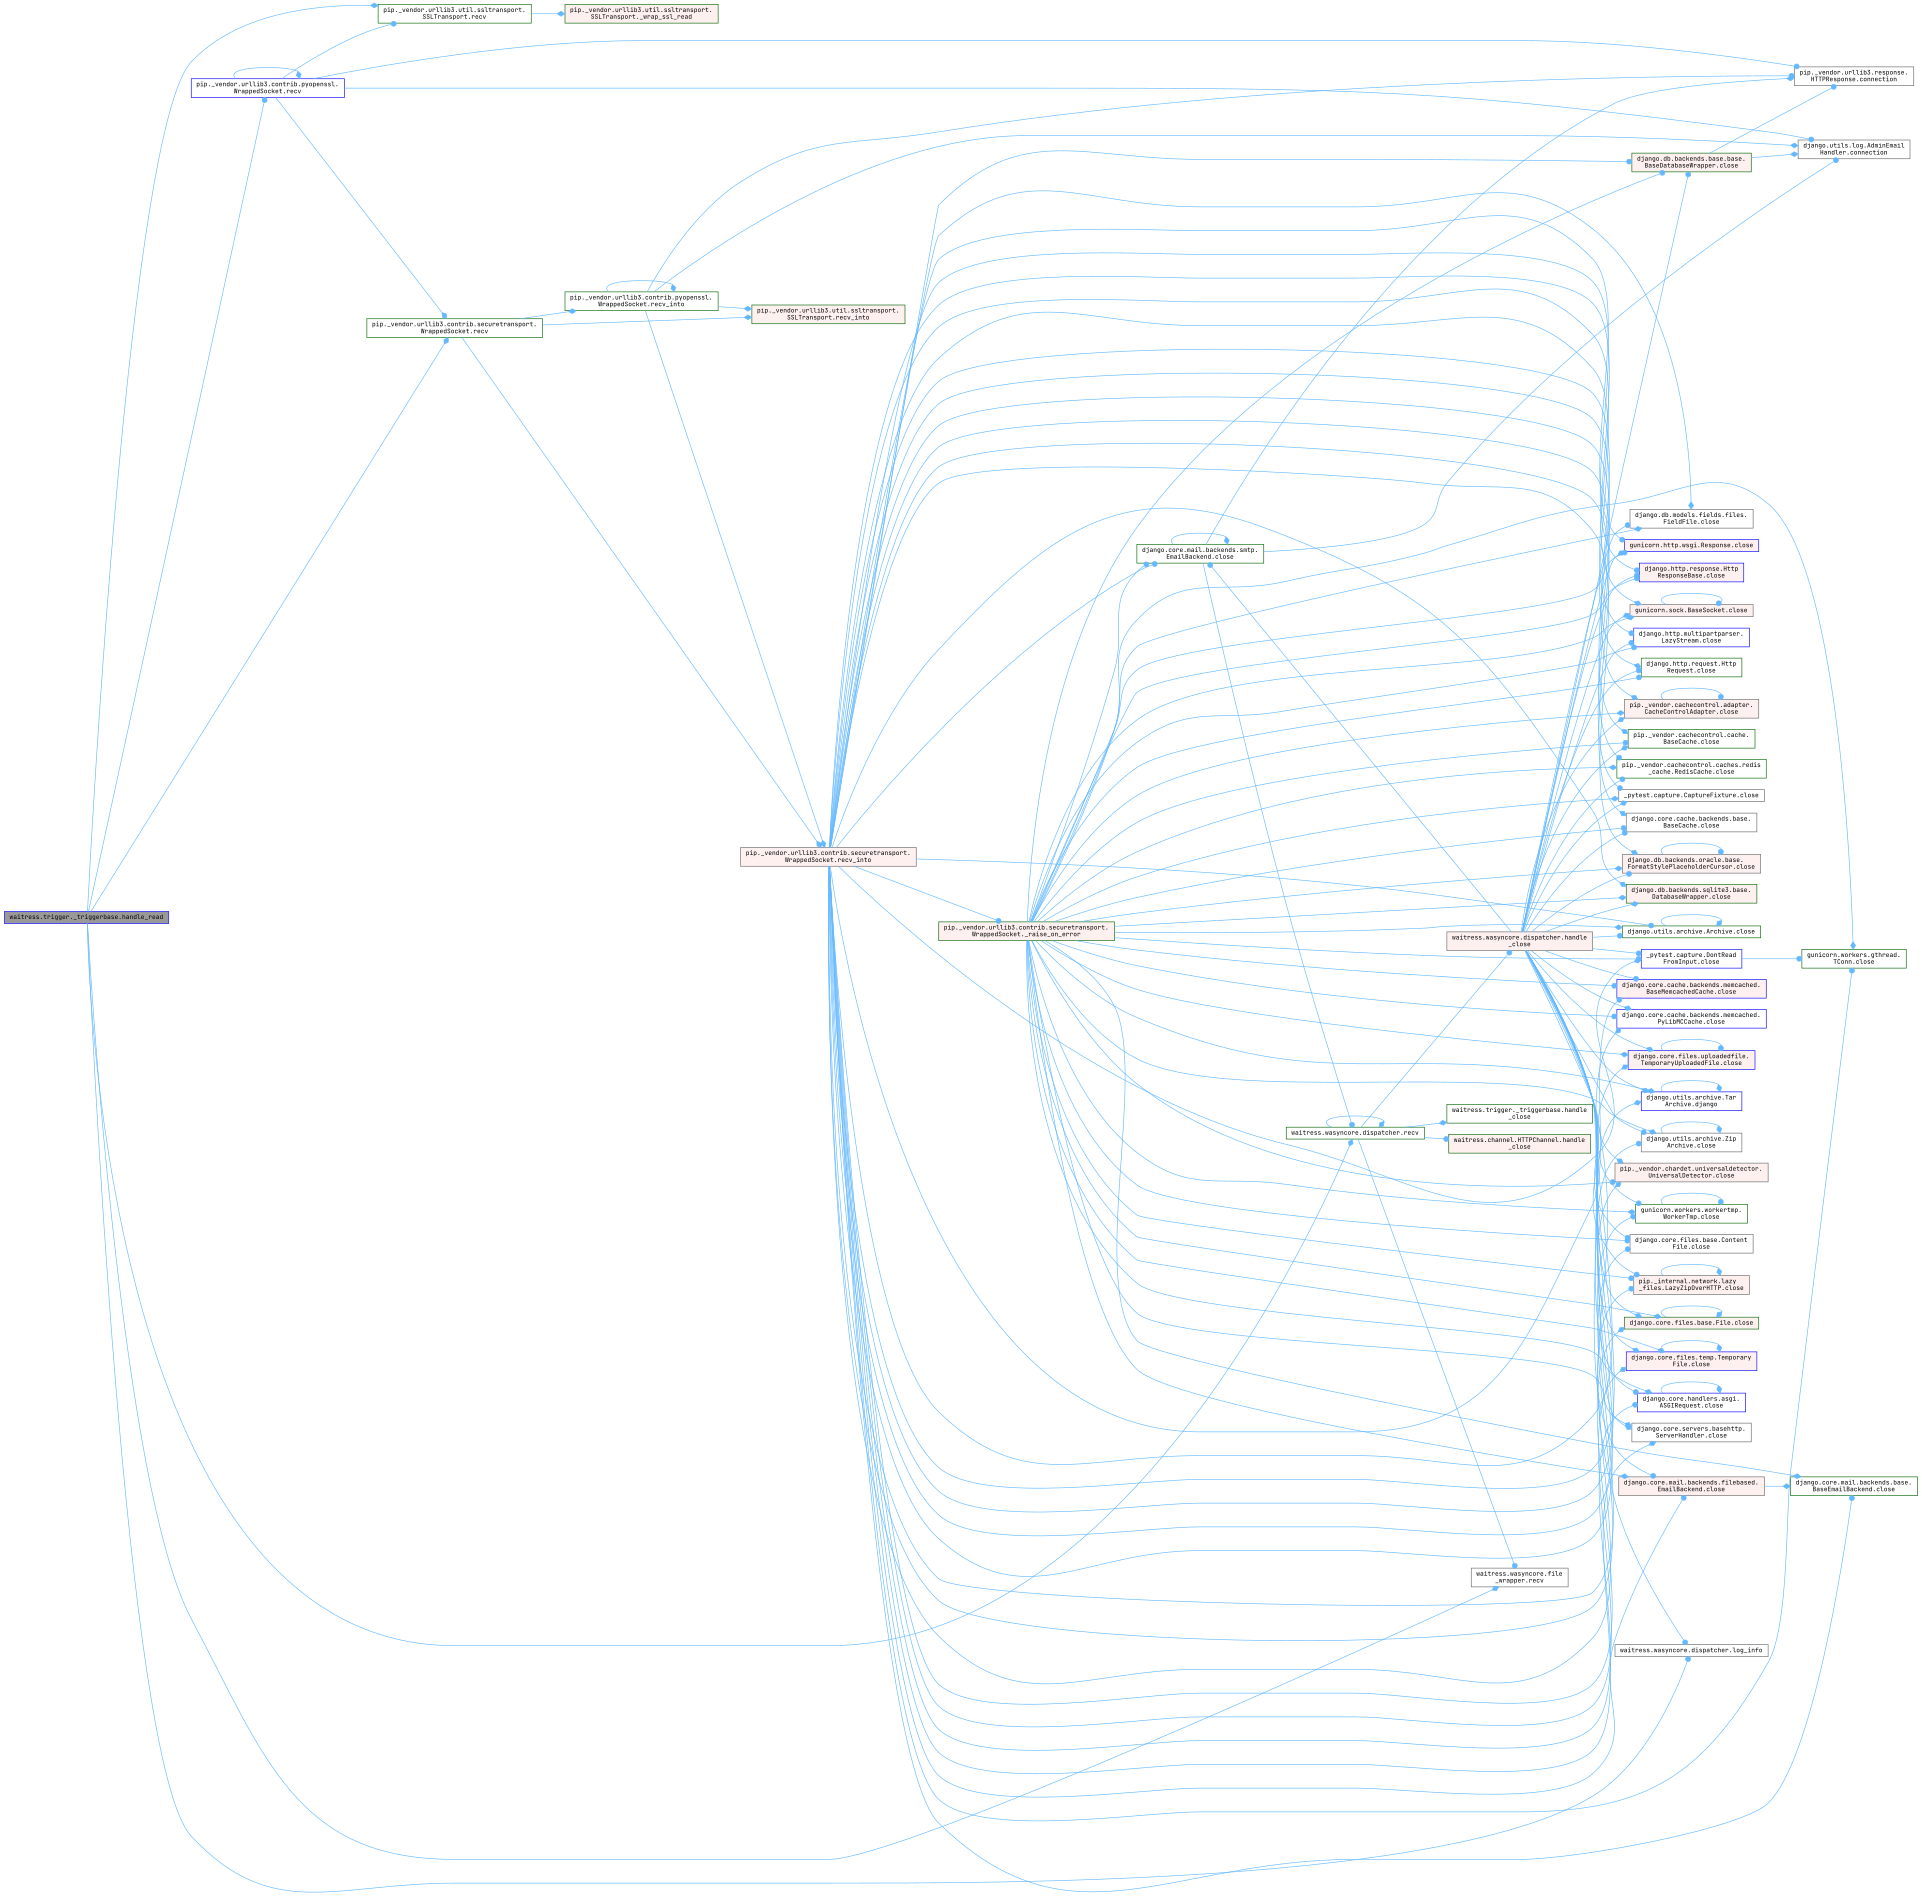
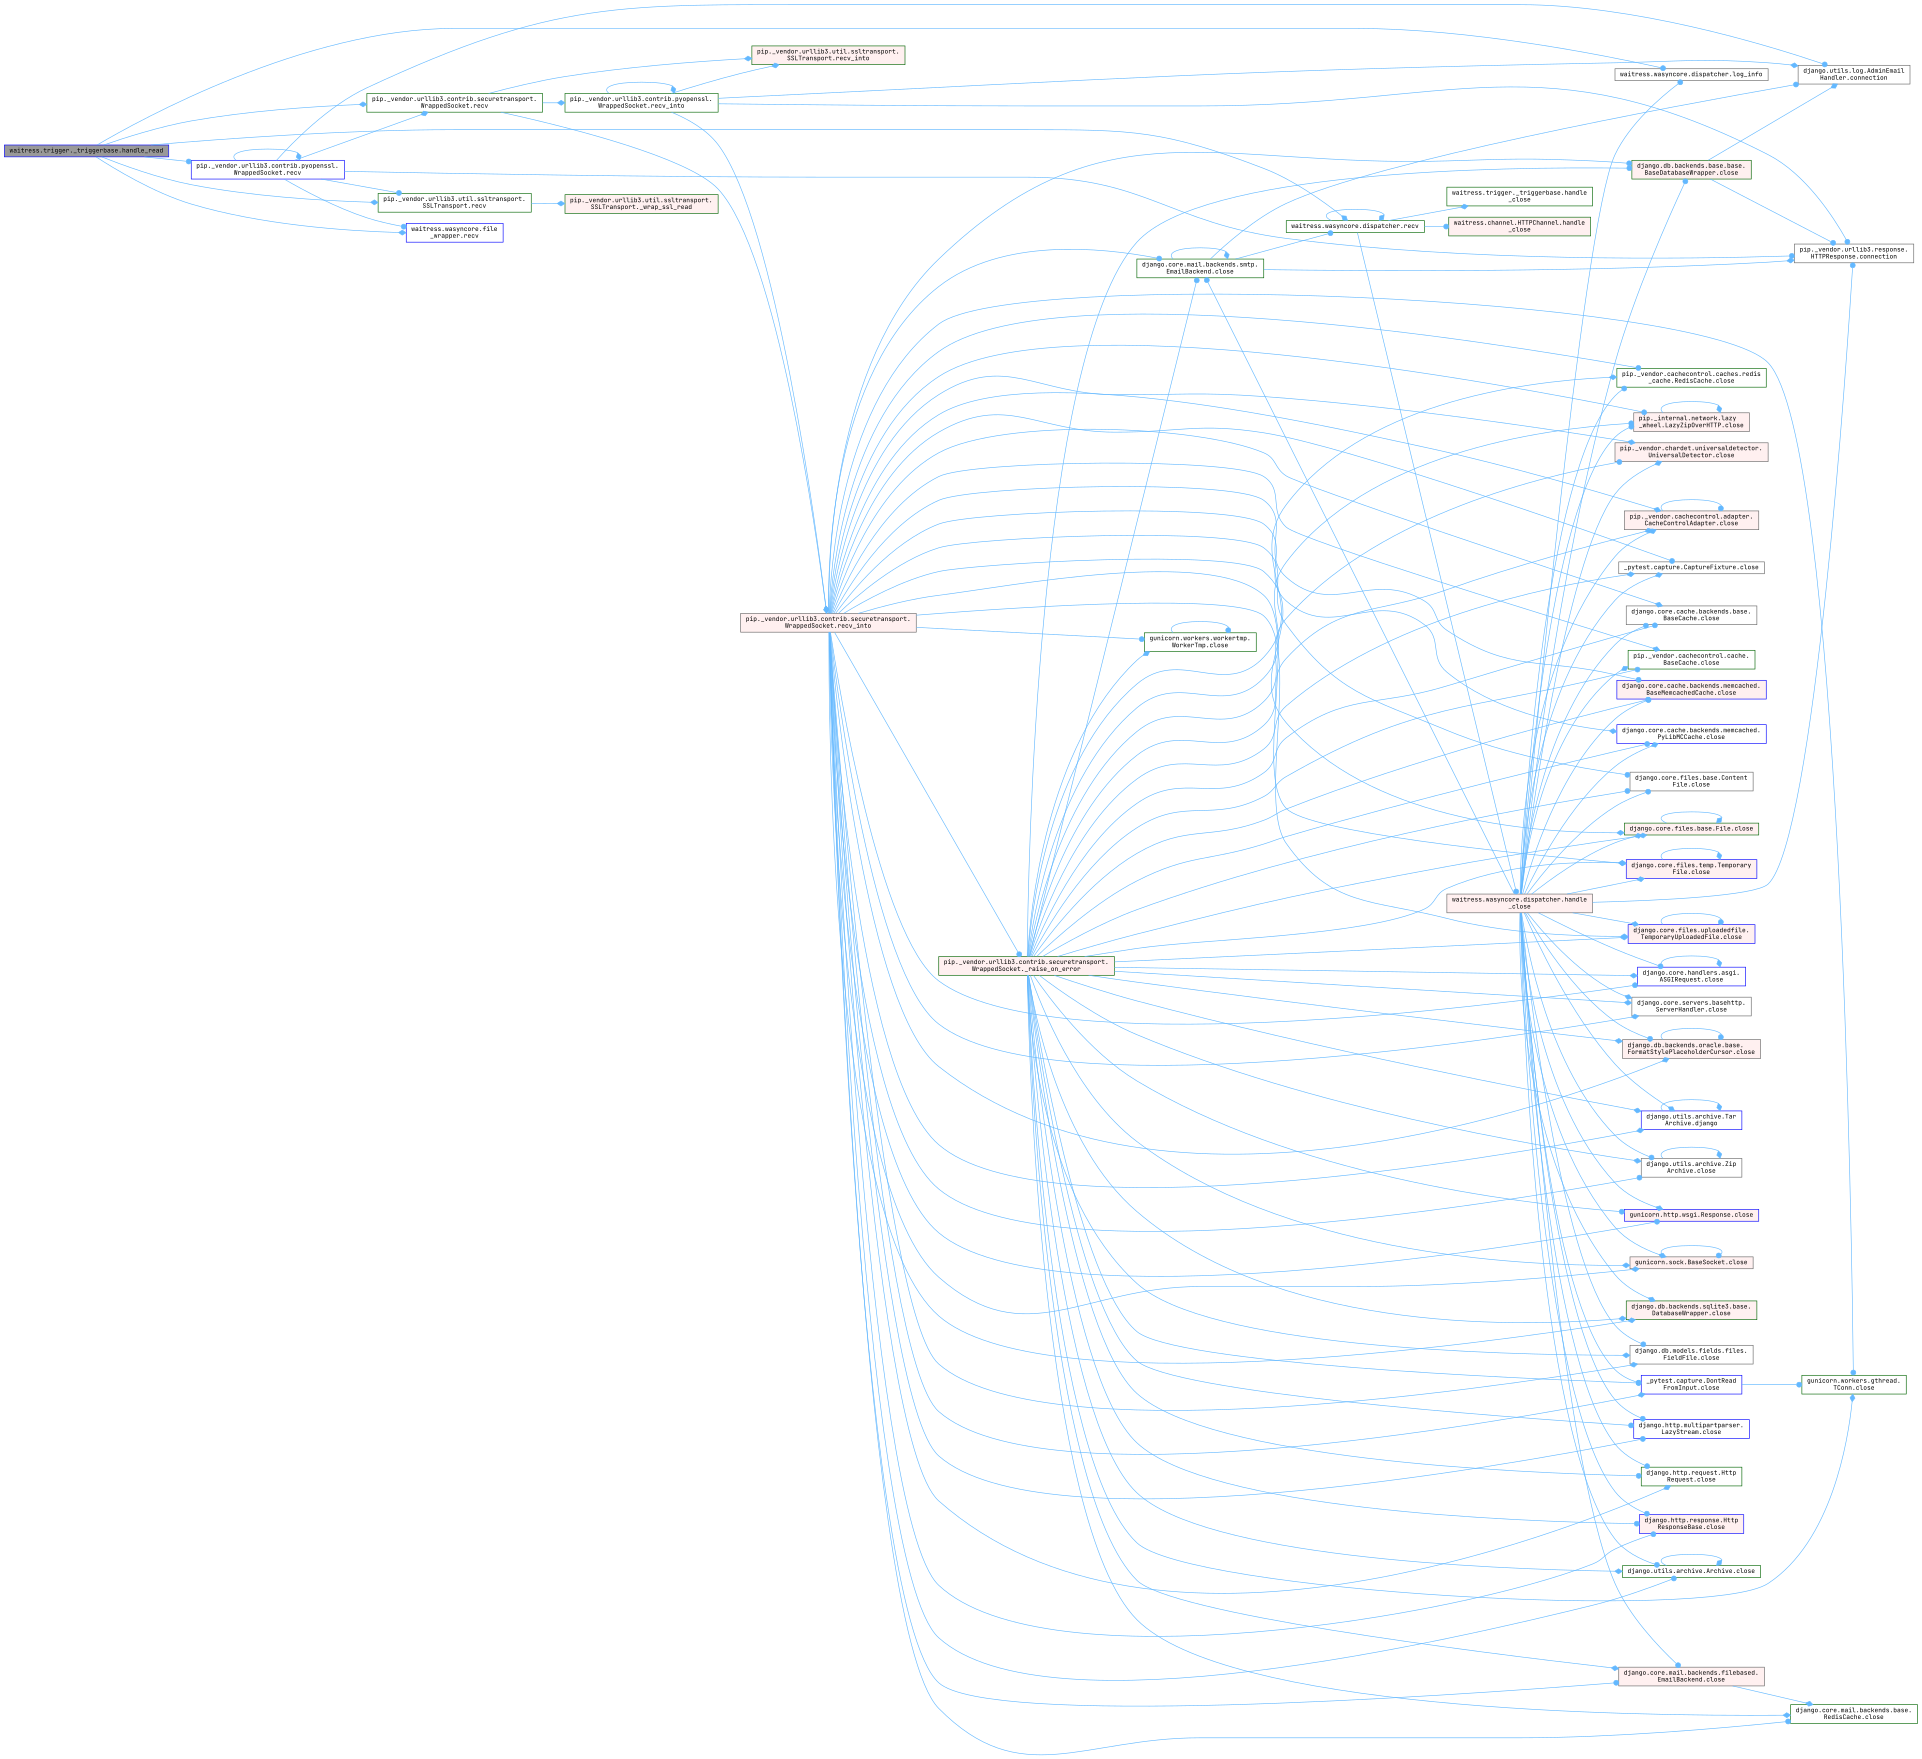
(1585, 1079) -> (1817, 667)
(1692, 1285) -> (1692, 422)
(1432, 1341) -> (341, 208)
(1854, 1486) -> (1854, 1714)
(1520, 1578) -> (455, 233)
